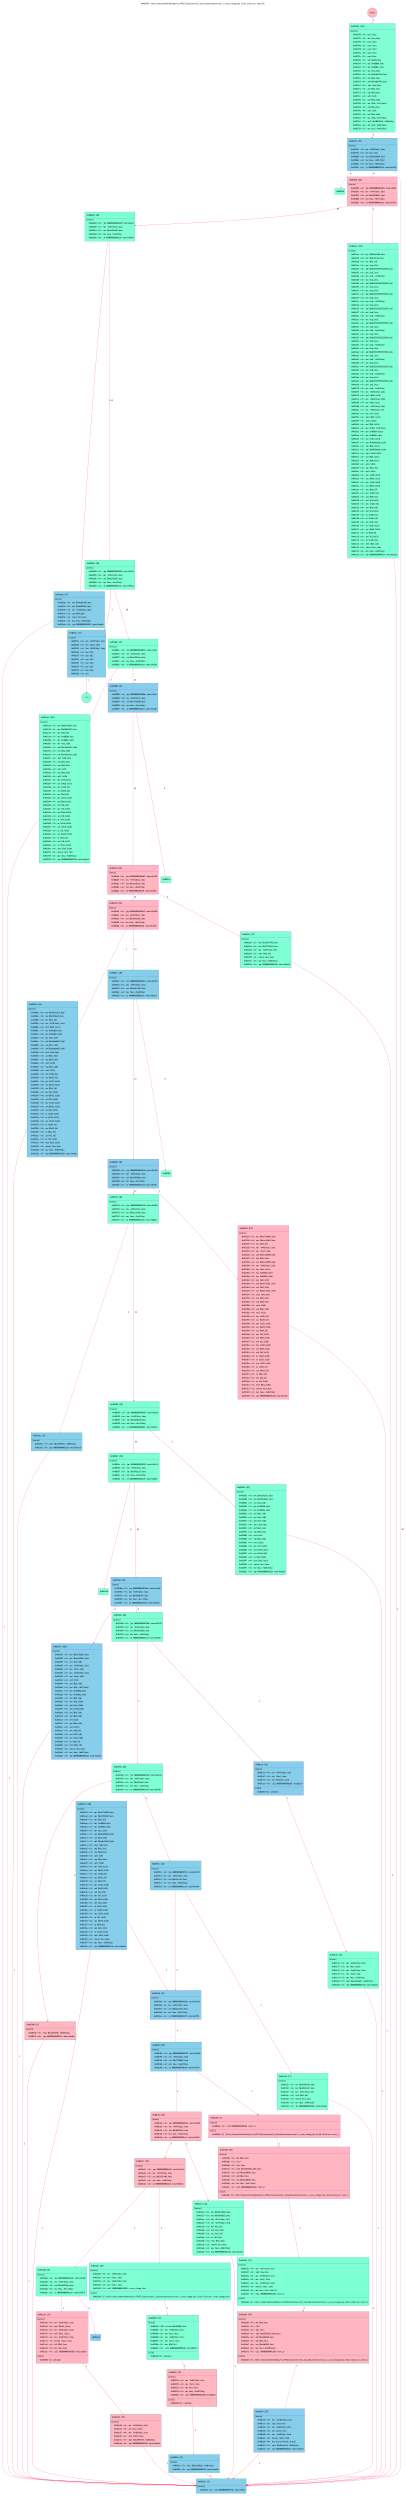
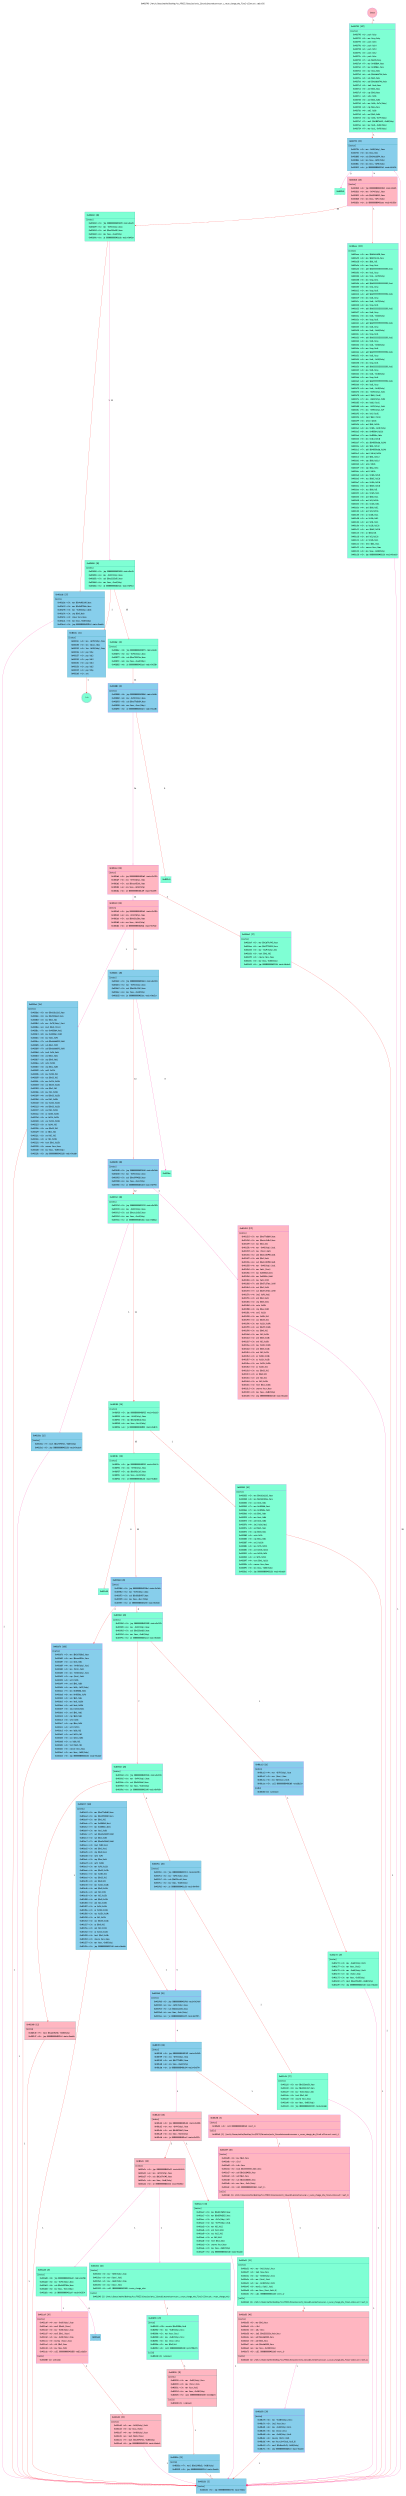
(65, 789) -> none
